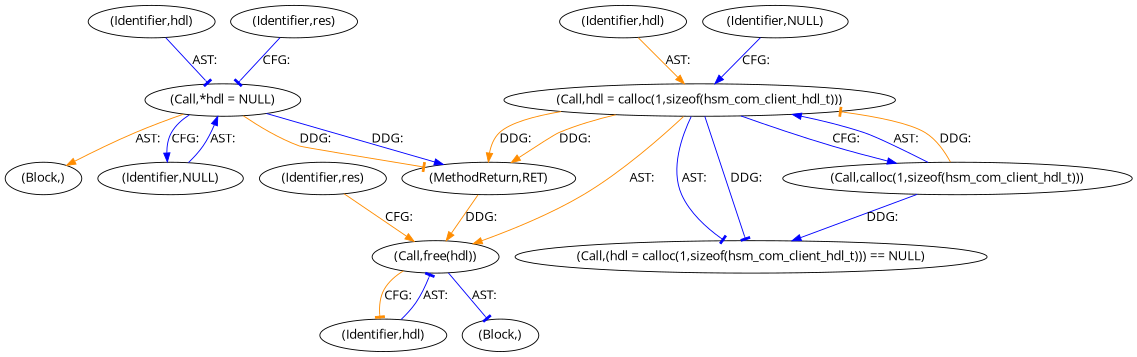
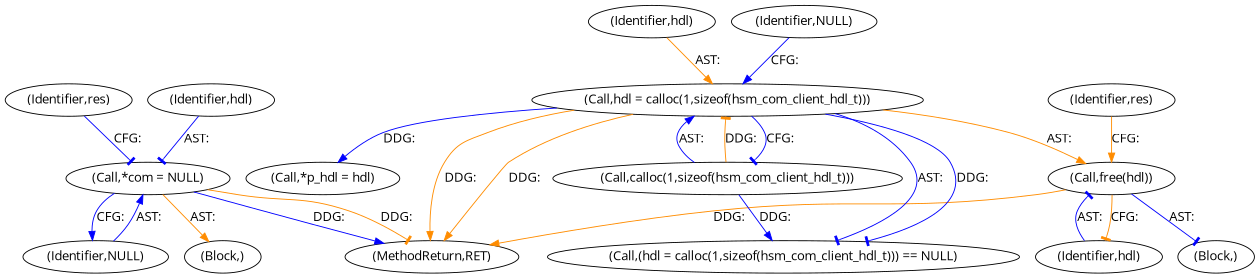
(223, 100) -> (148, 178)
(814, 140) -> (766, 137)
none -> (323, 178)
(465, 214) -> (781, 206)
